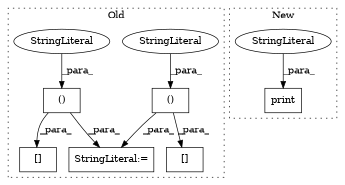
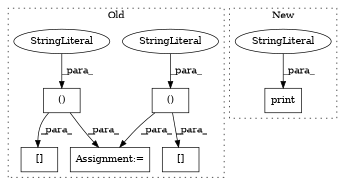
(111, 160) -> (110, 160)
